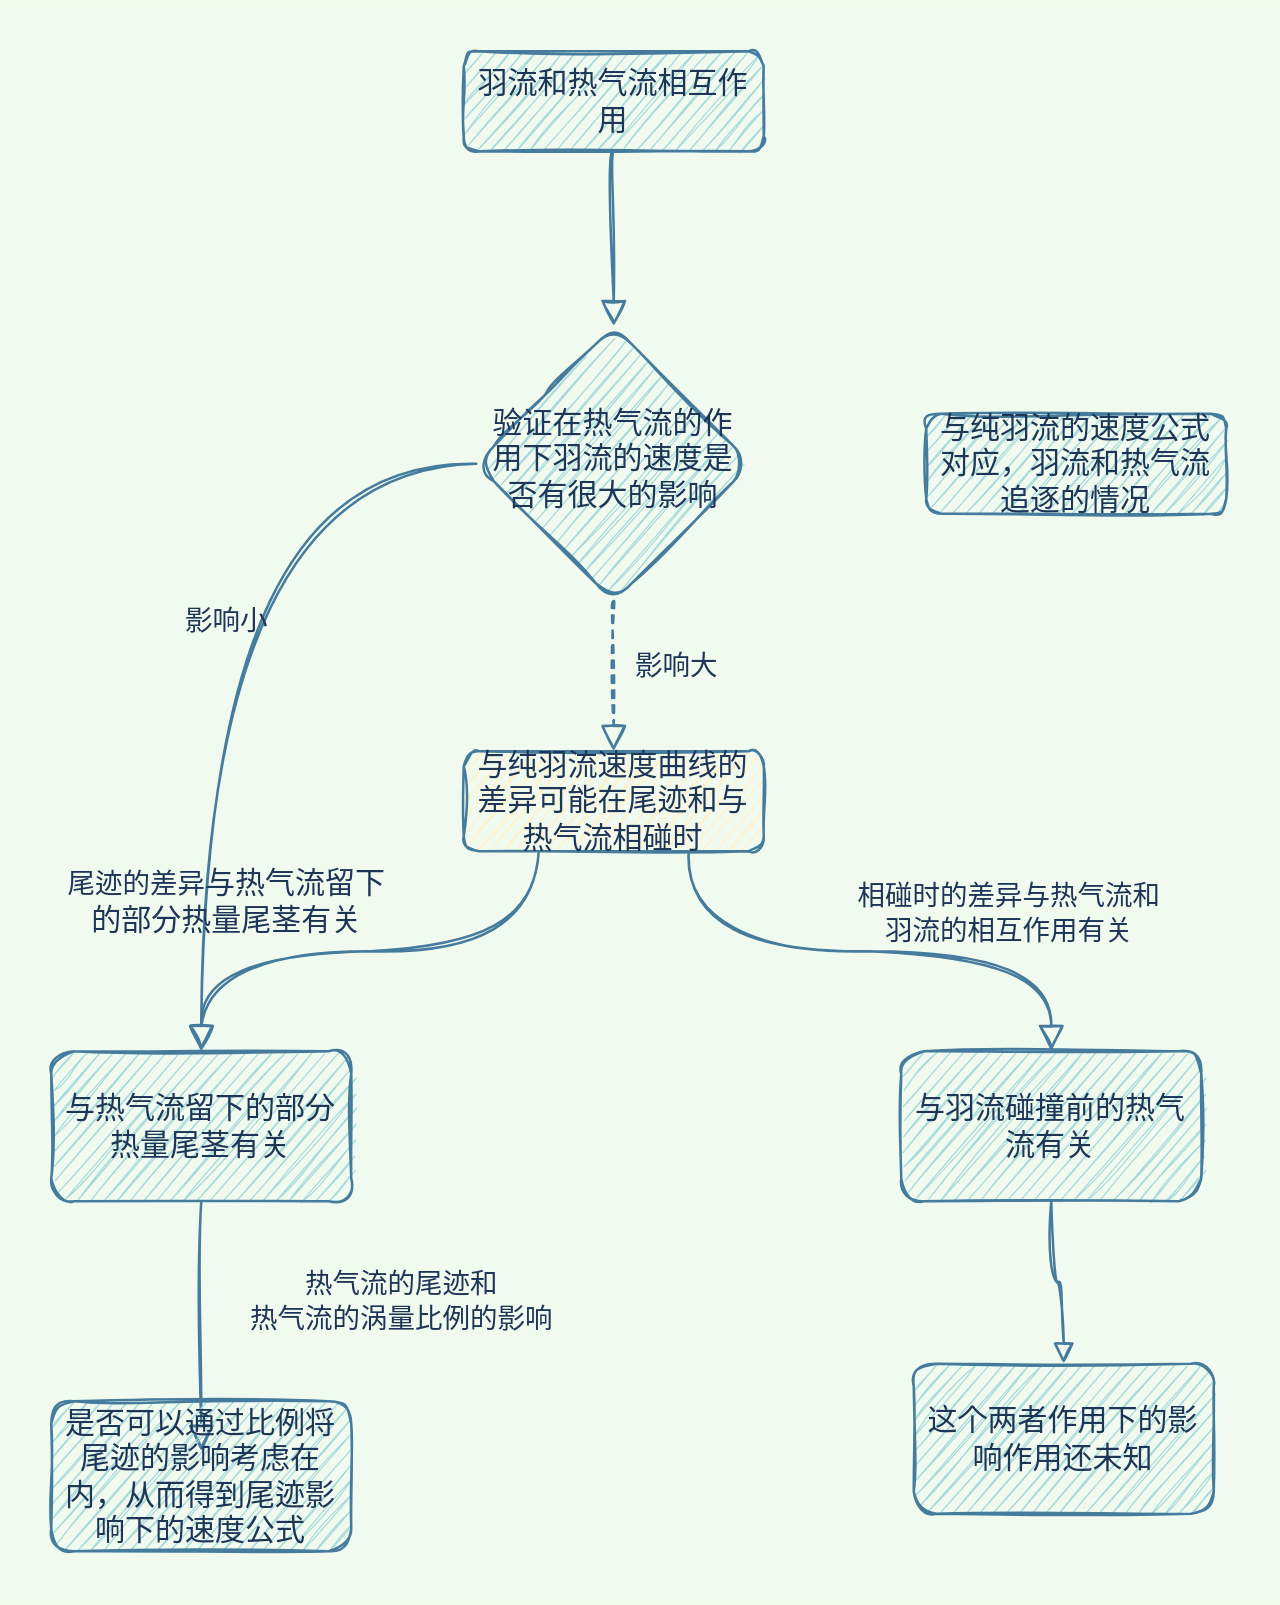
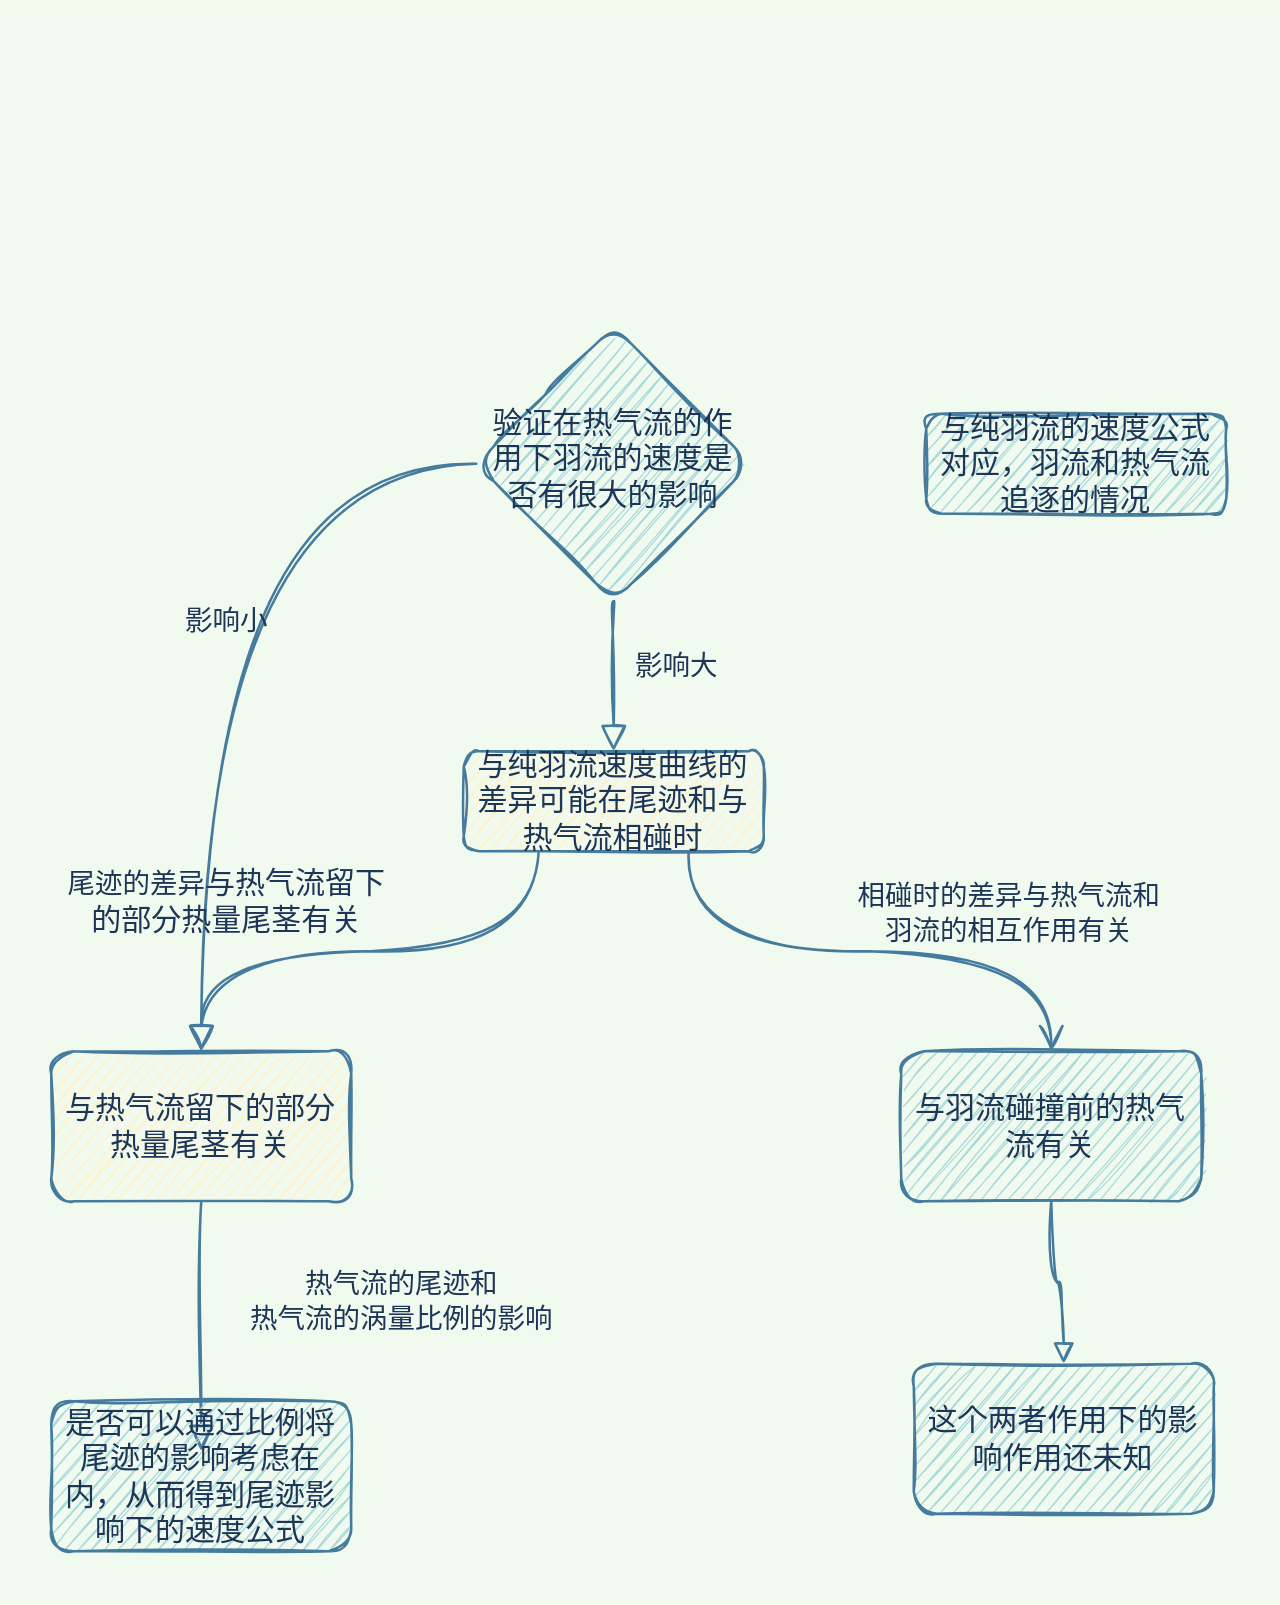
(614, 101) -> none
(614, 227) -> none
(614, 667) -> (614, 667)
(1000, 968) -> (1005, 974)
(201, 1126) -> (201, 1126)
